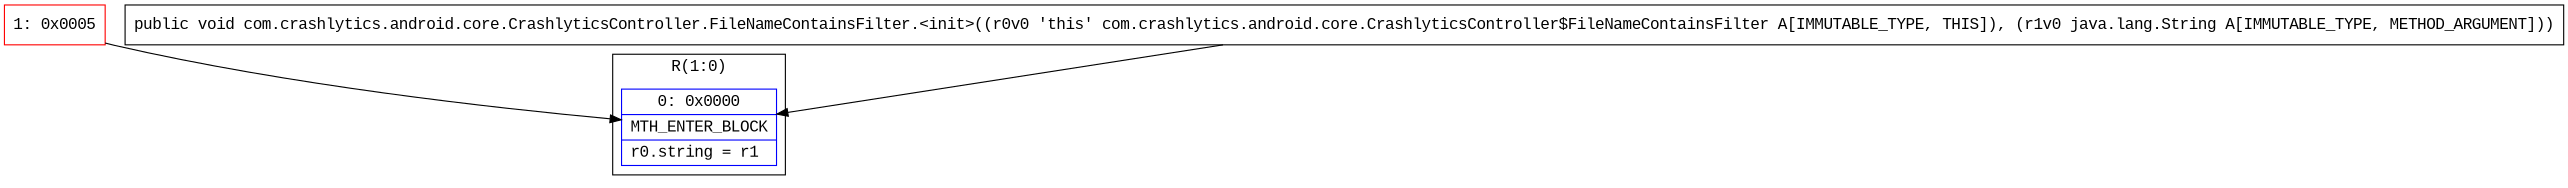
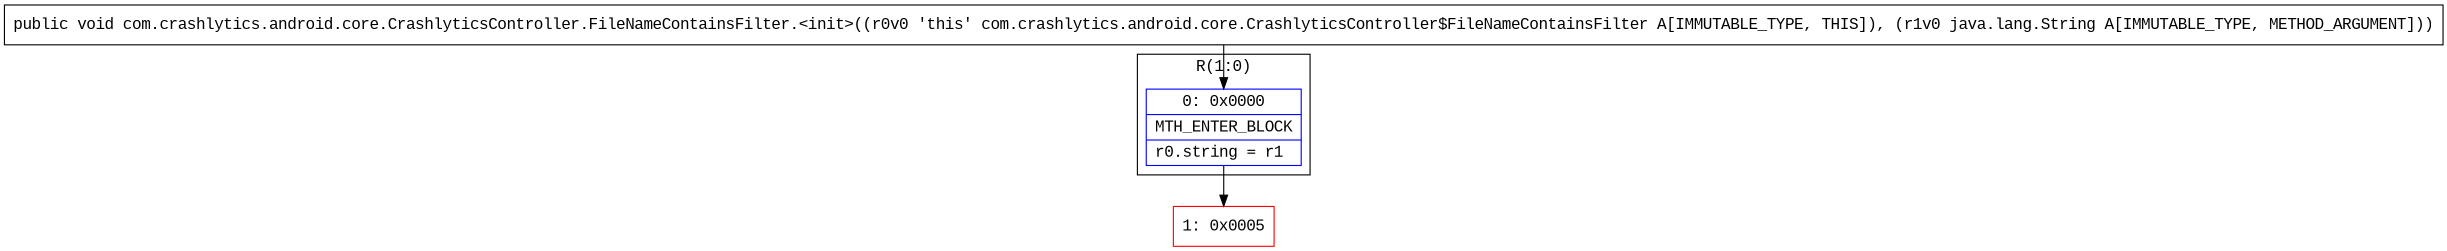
(356, 89) -> (1224, 182)
